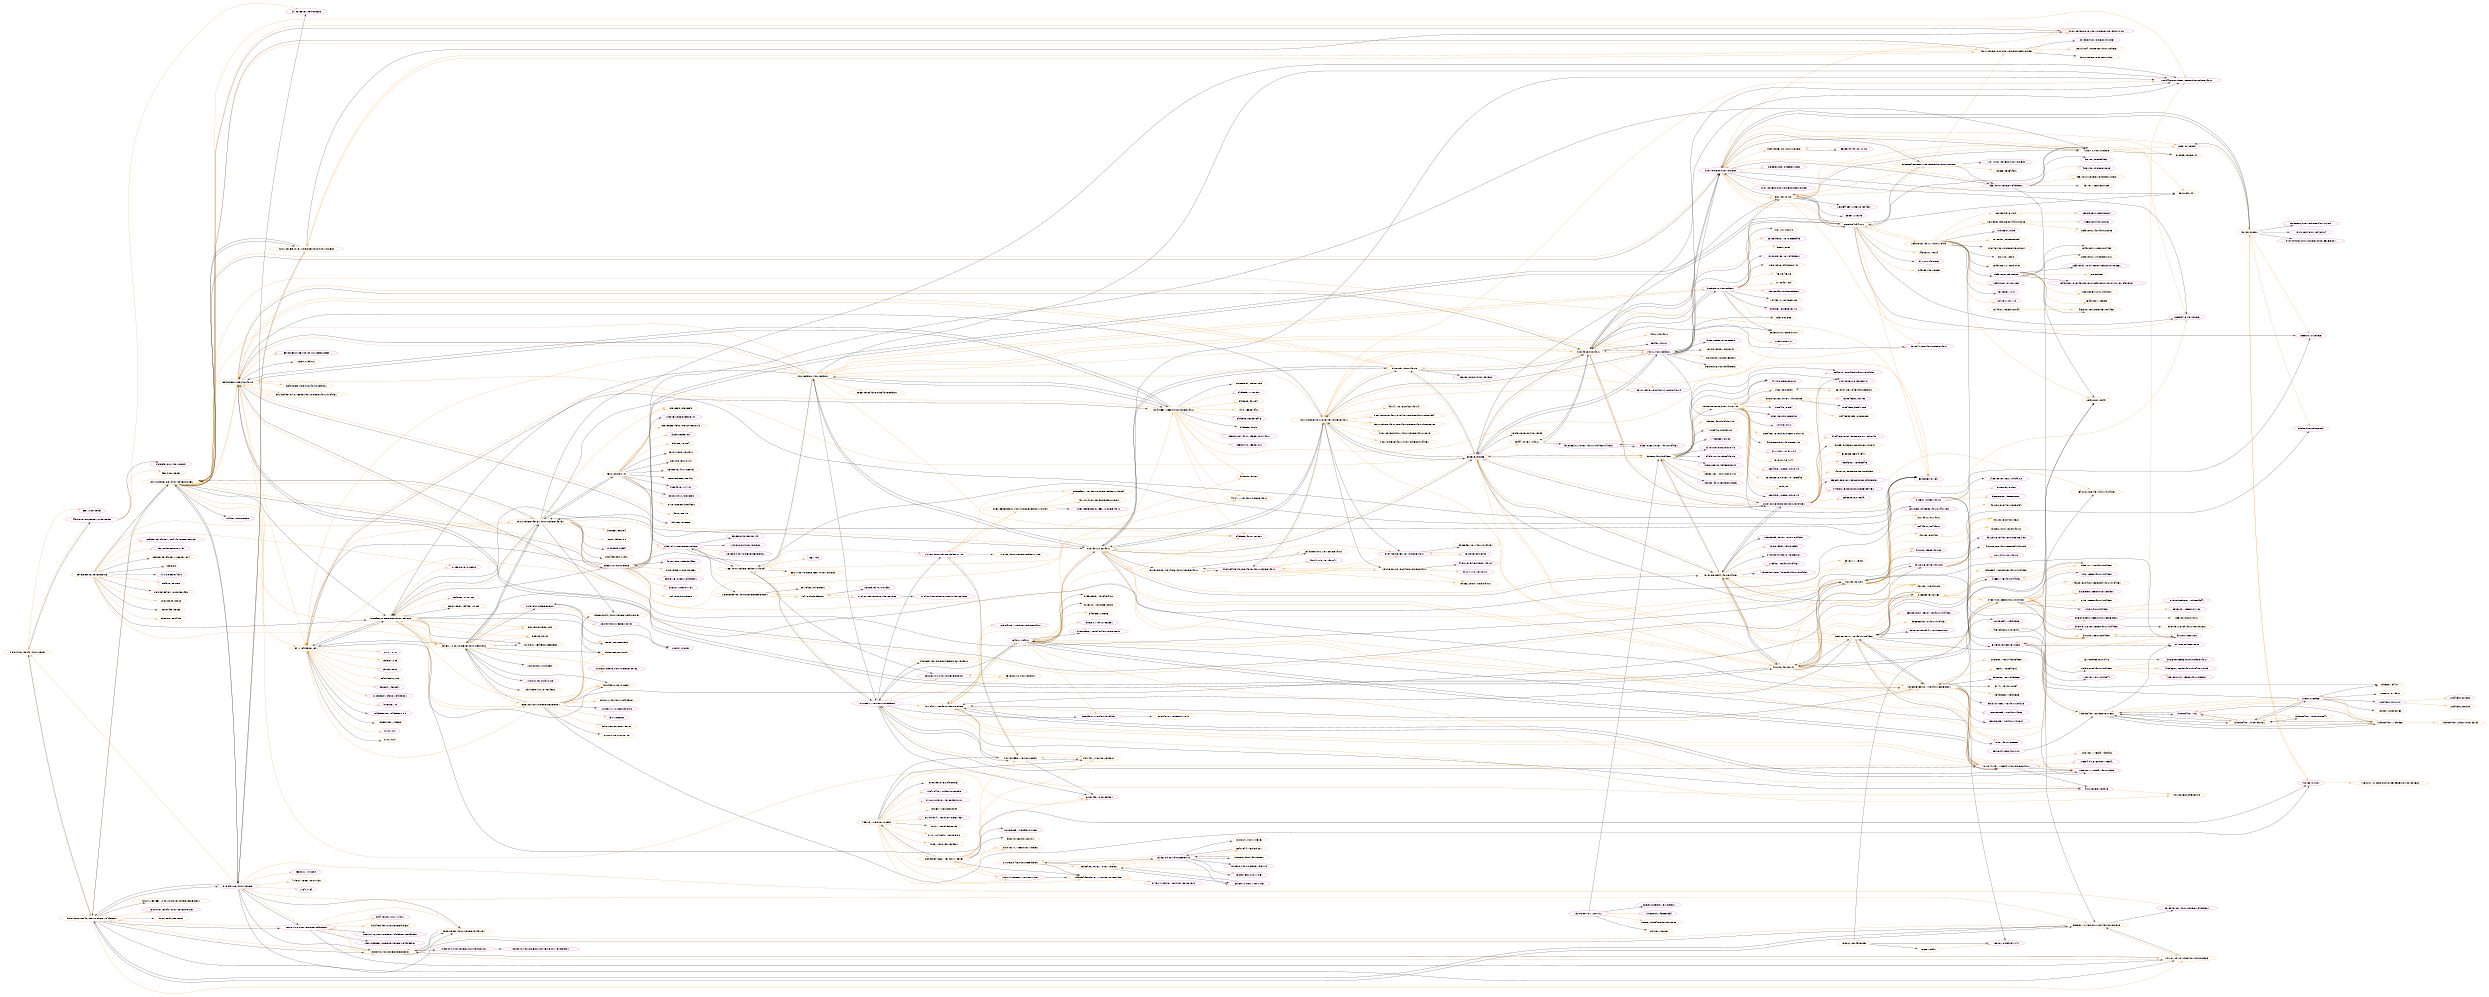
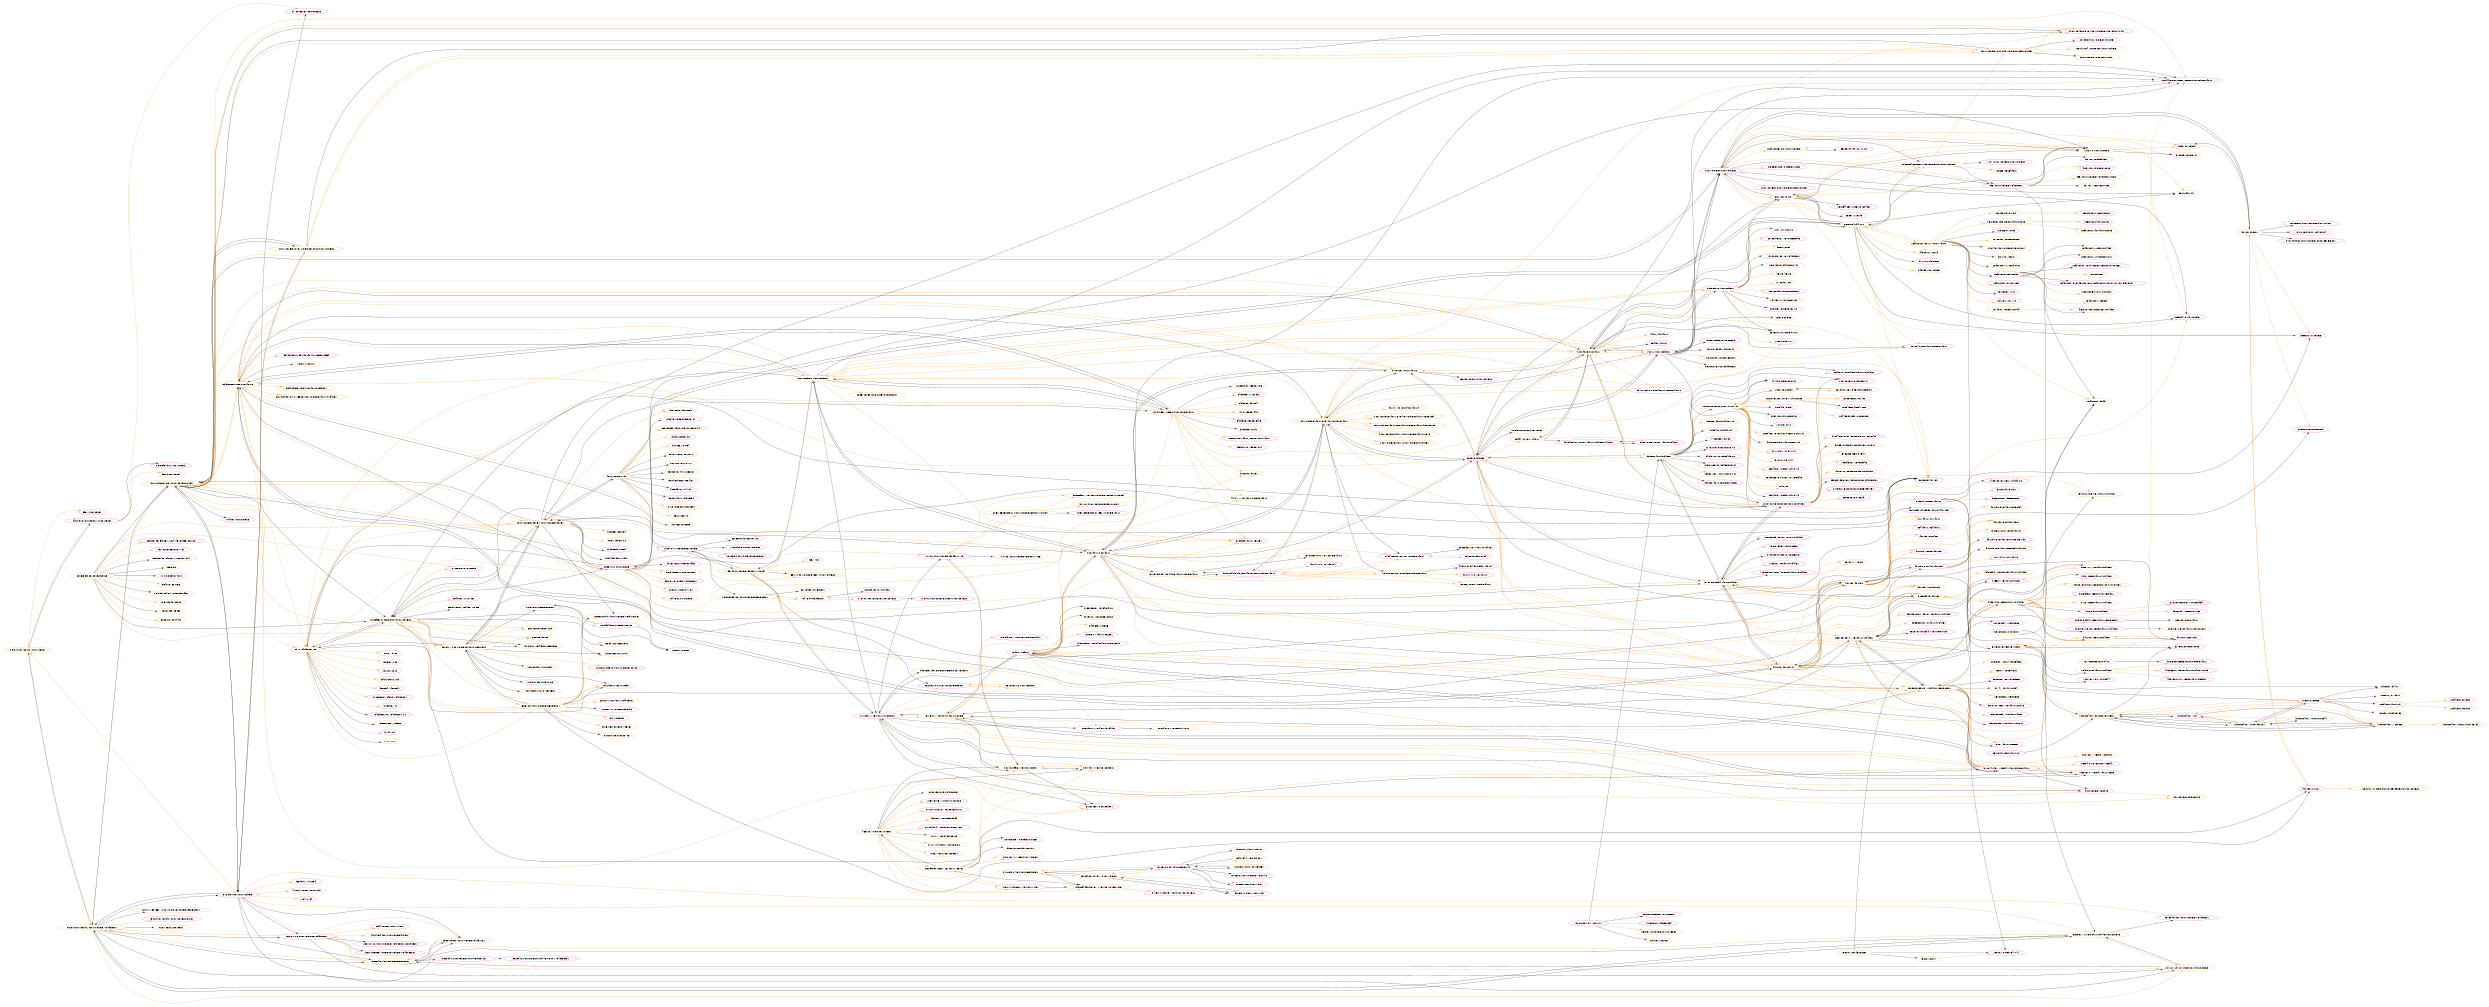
none -> (911, 715)
